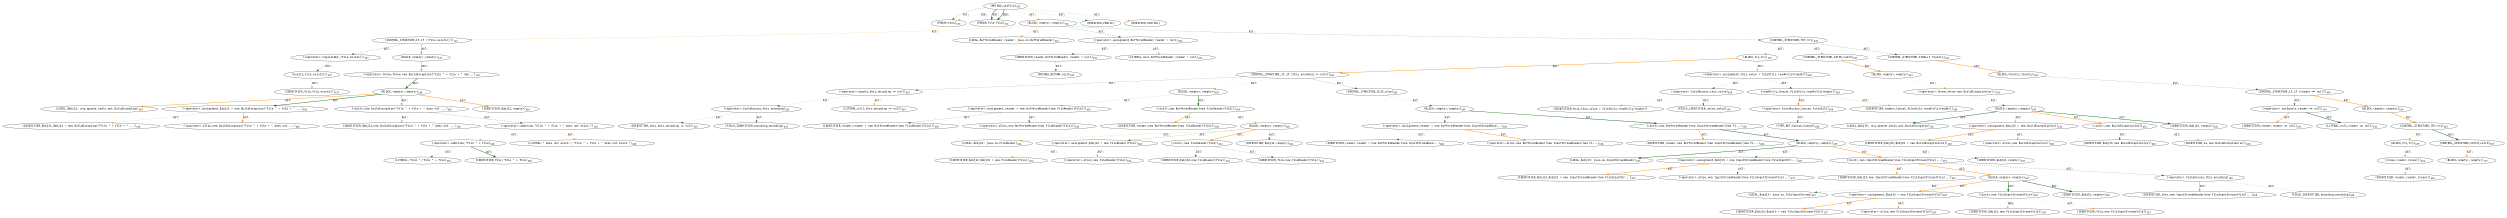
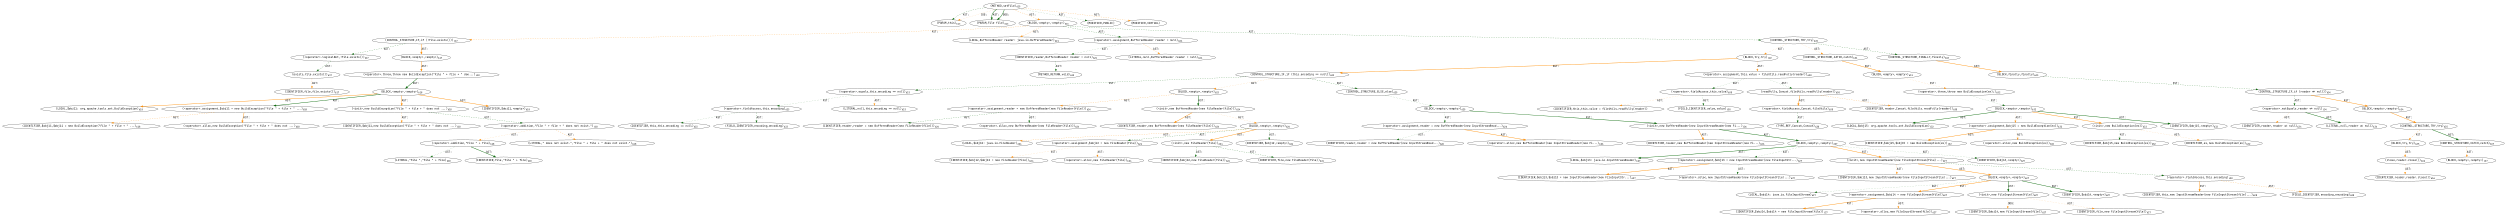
(2284, 117) -> (2284, 117)
